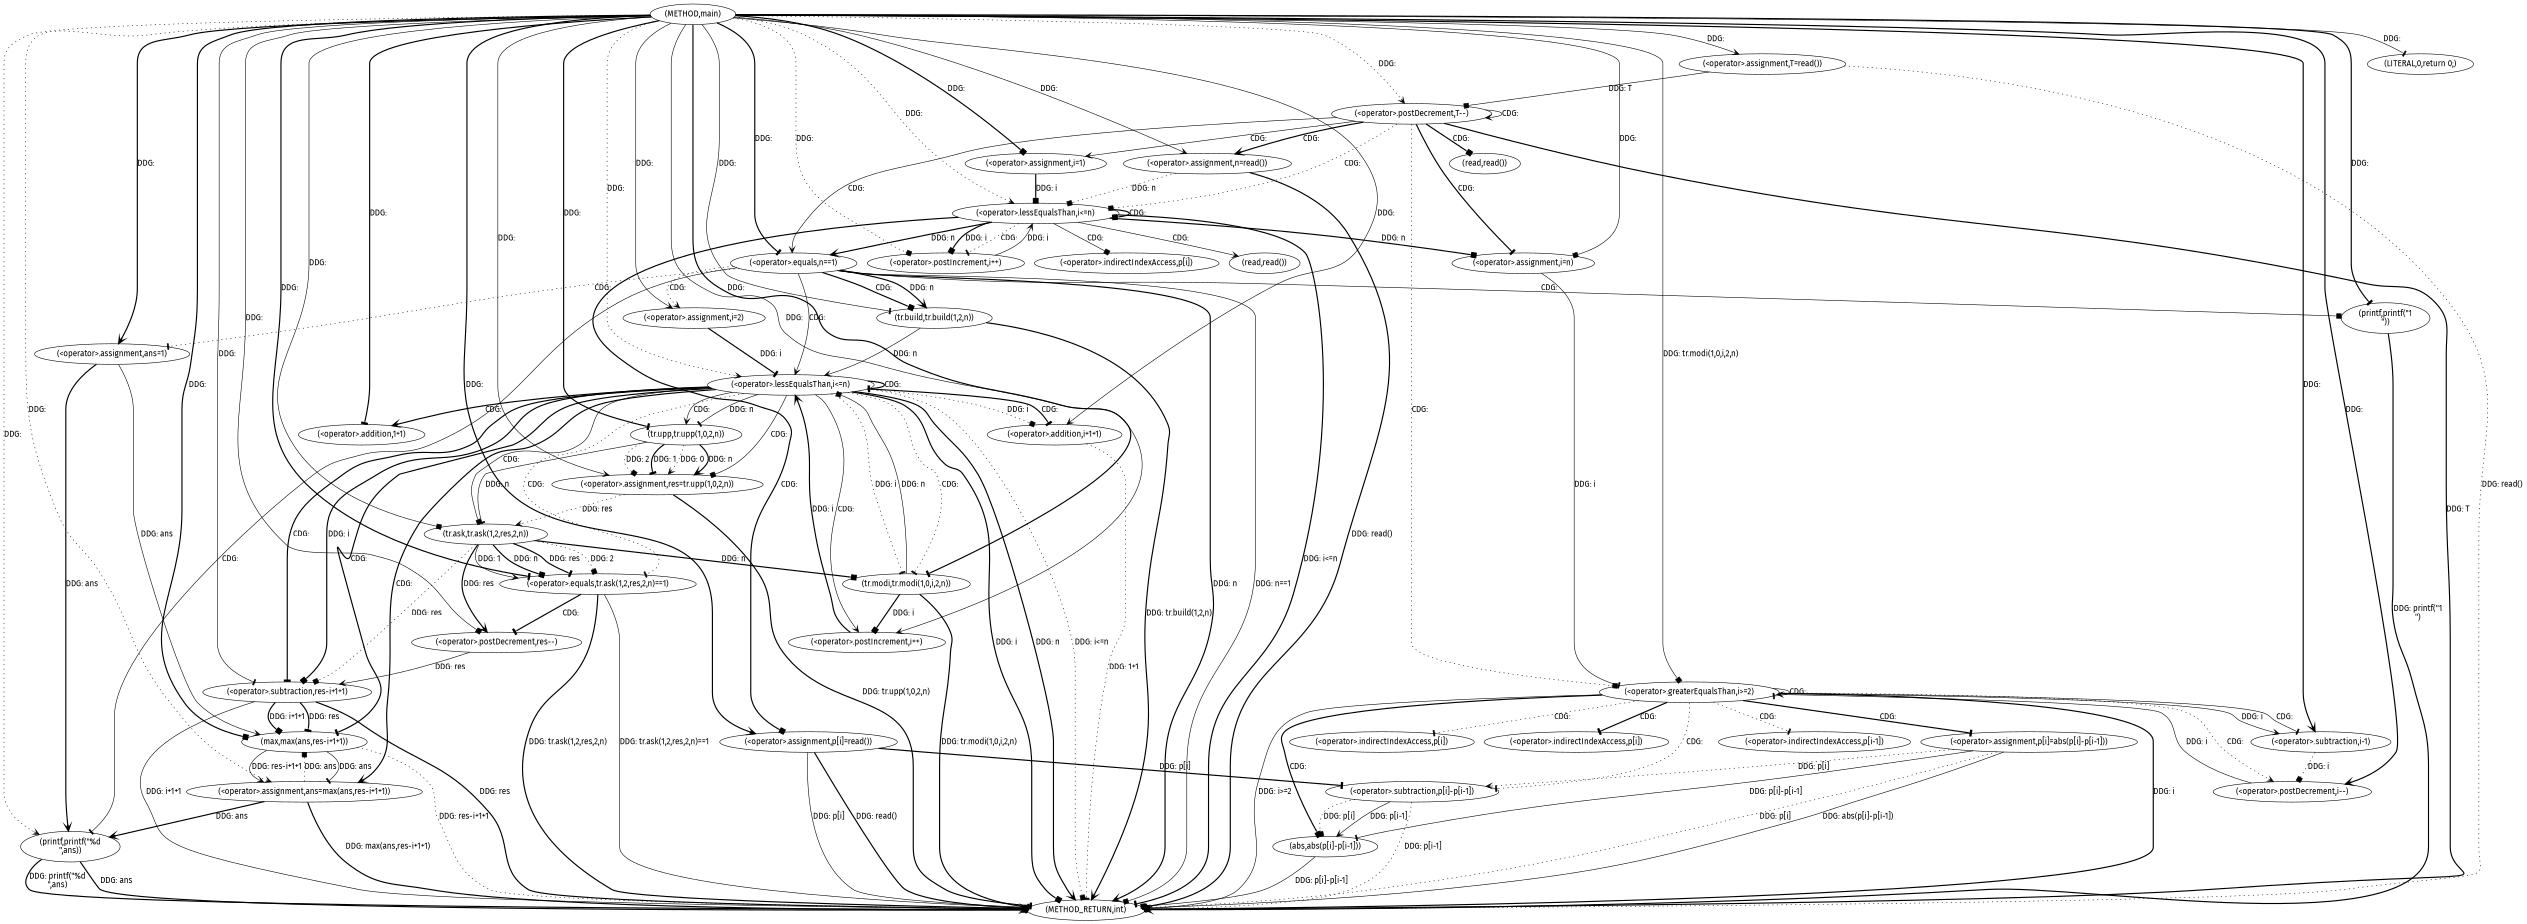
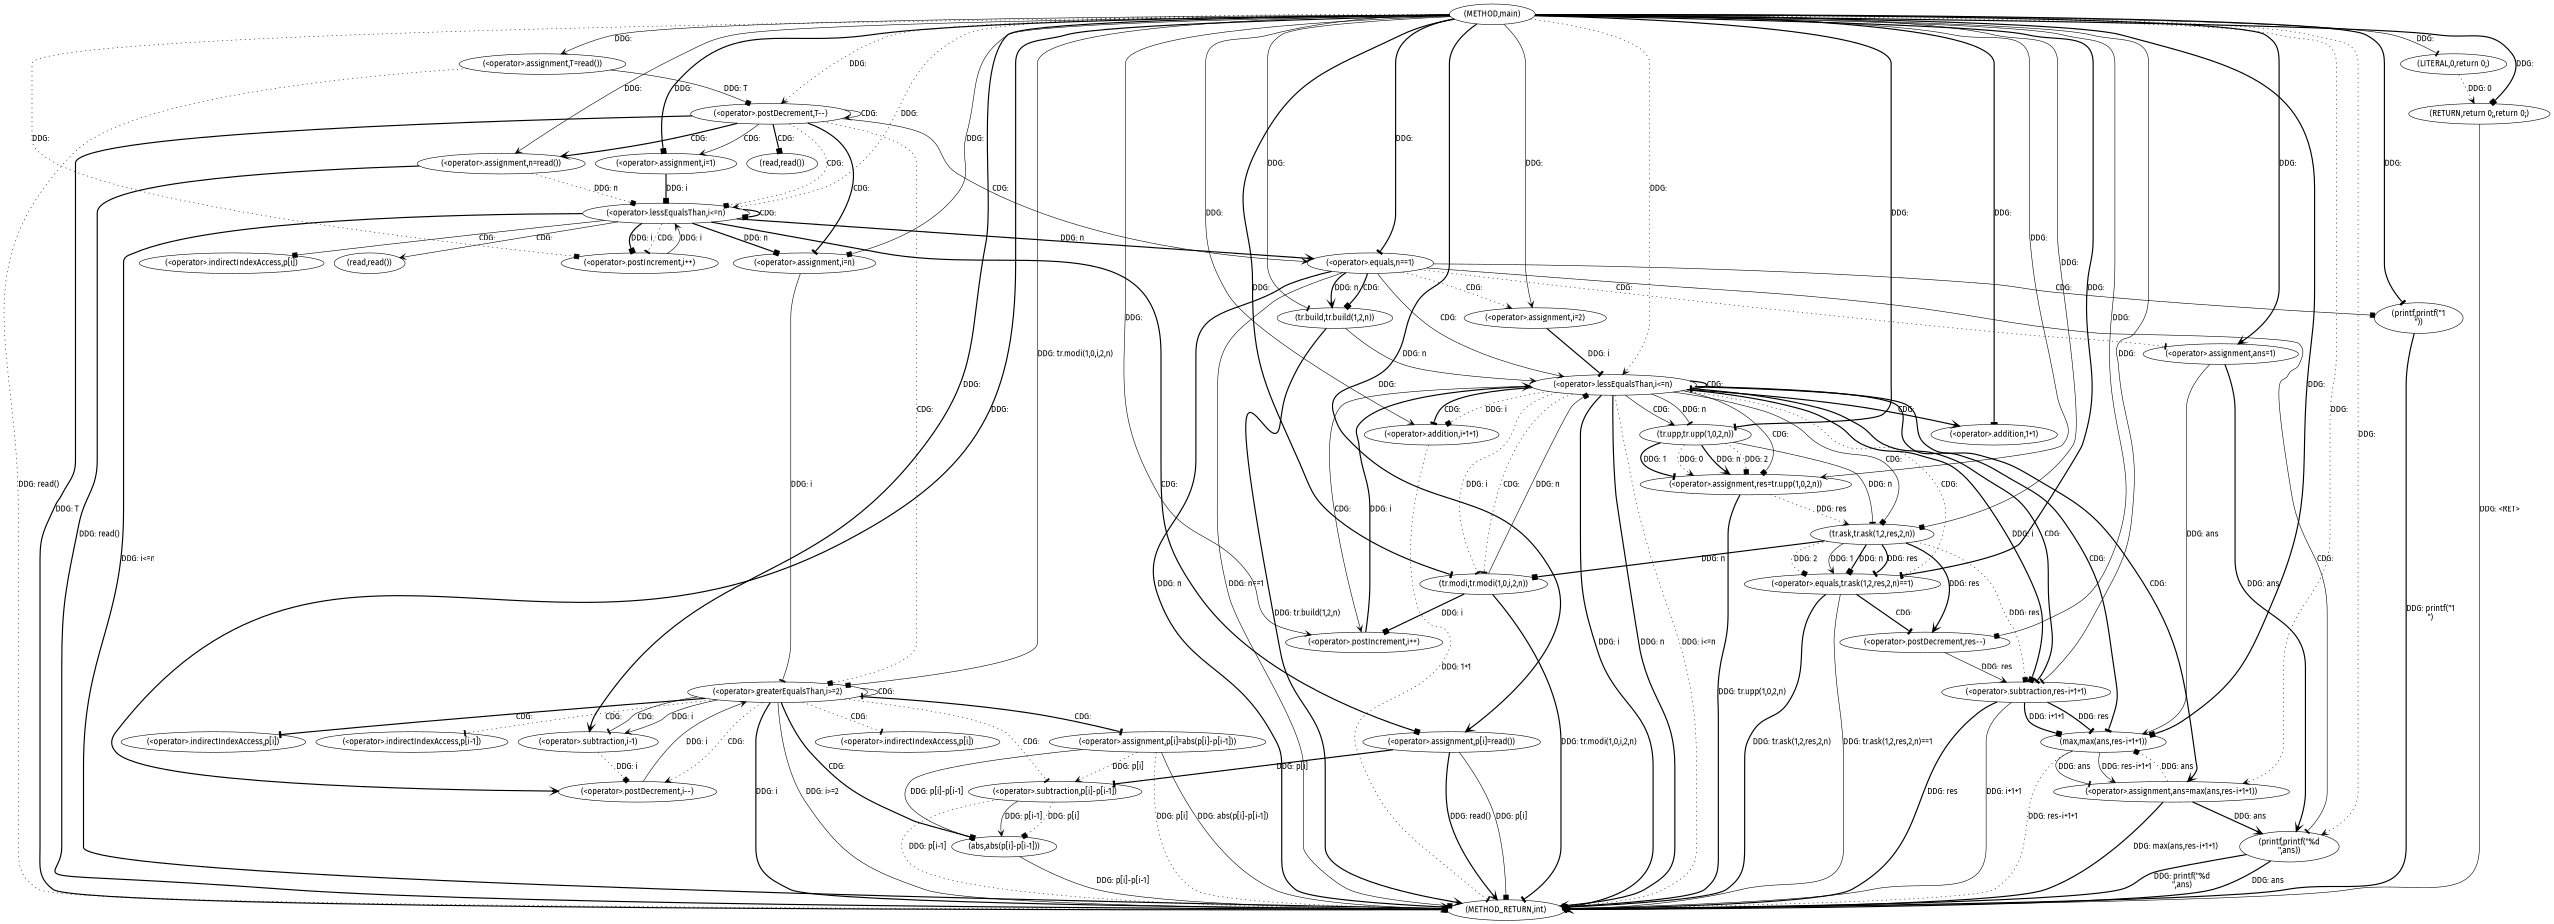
none -> (2479, 114)
